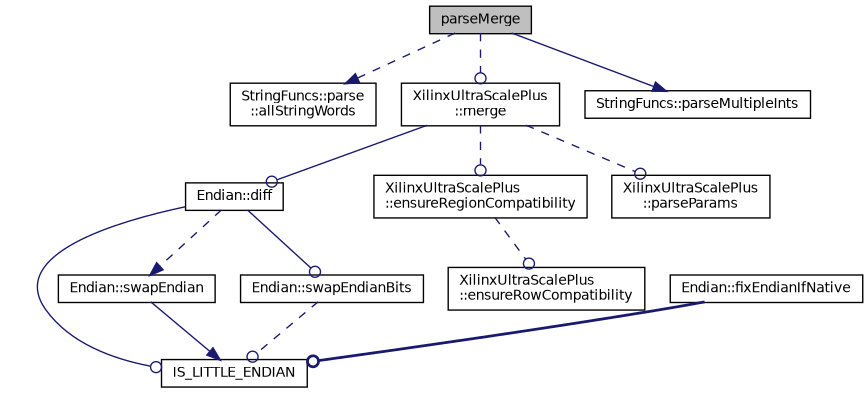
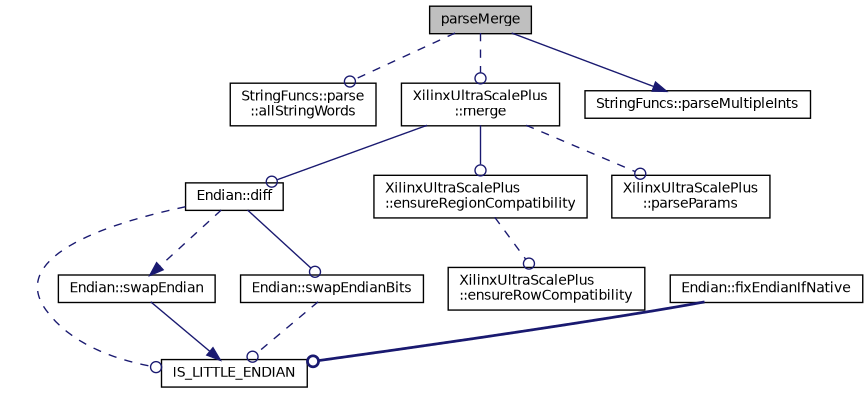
(406, 56) -> (406, 56)
(481, 145) -> (481, 145)
(41, 272) -> (41, 272)
